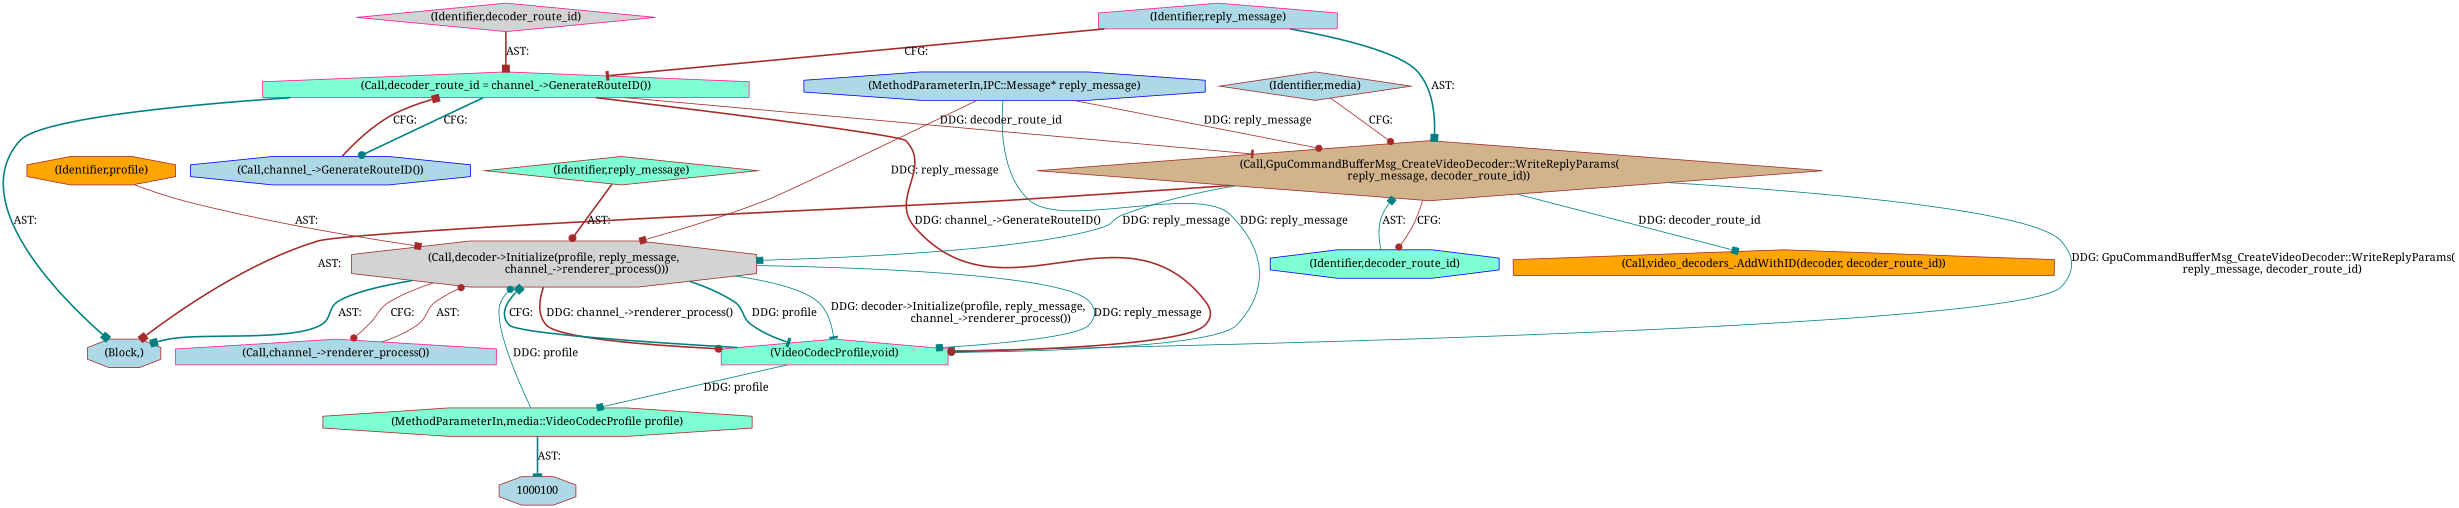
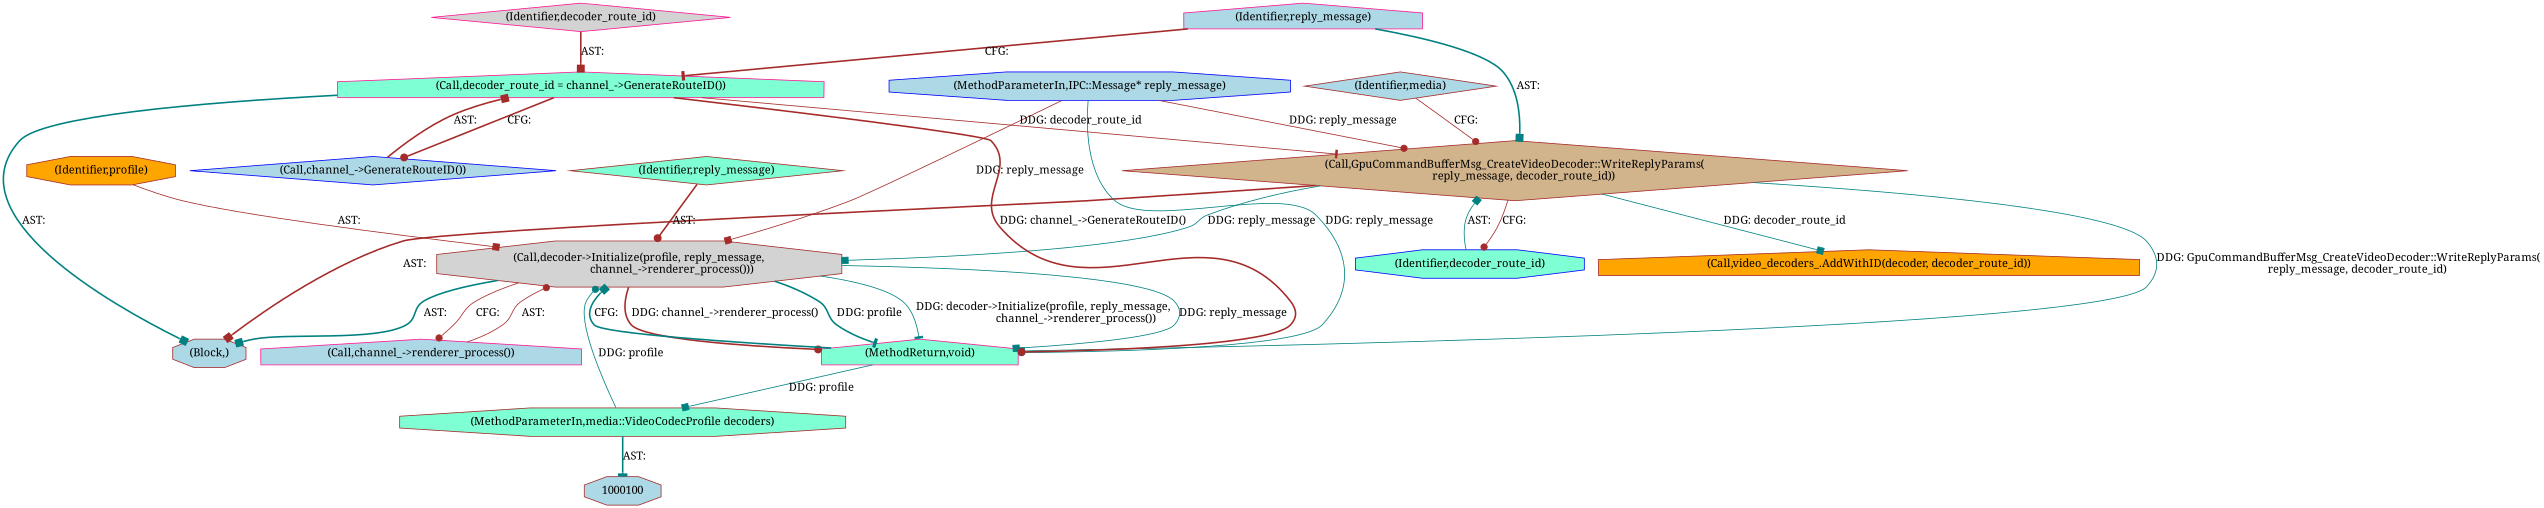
(406, 121) -> (467, 121)
(424, 126) -> (481, 127)
(330, 171) -> (373, 171)
(835, 353) -> (920, 353)
(538, 422) -> (623, 422)
